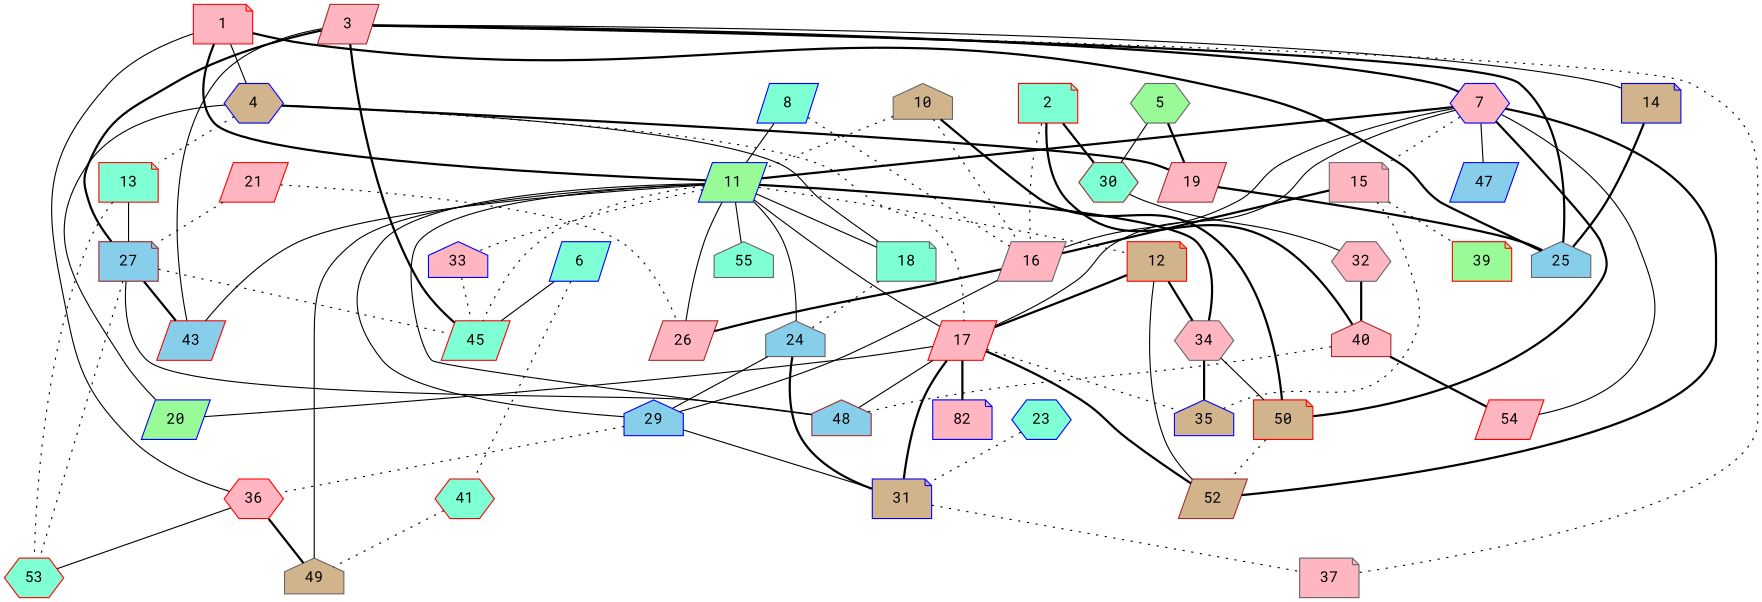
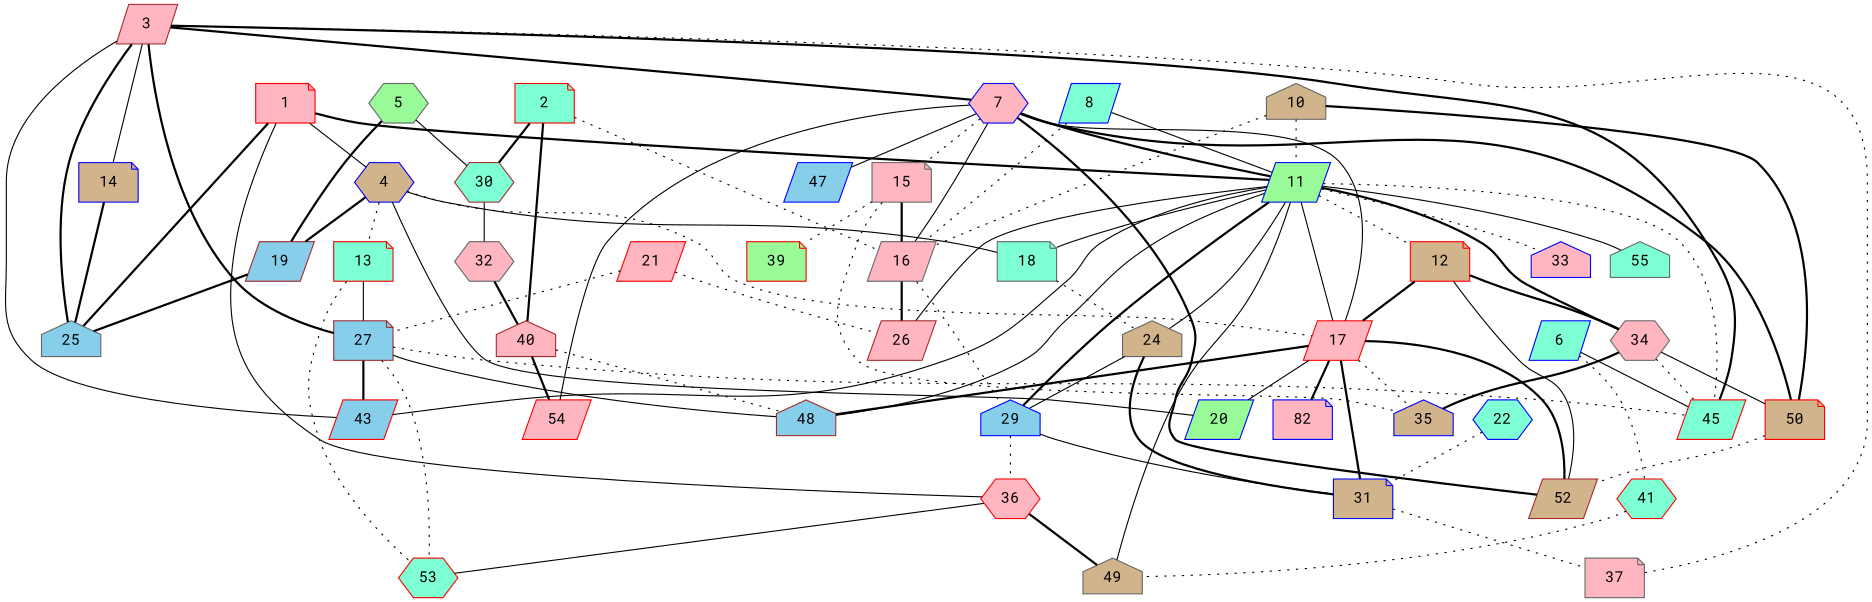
(1192, 182) -> (280, 261)
(368, 262) -> (1141, 298)
(467, 299) -> (1675, 379)
(795, 341) -> (1152, 341)
(858, 350) -> (960, 342)
(896, 384) -> (1108, 375)
(1041, 420) -> (1503, 420)
